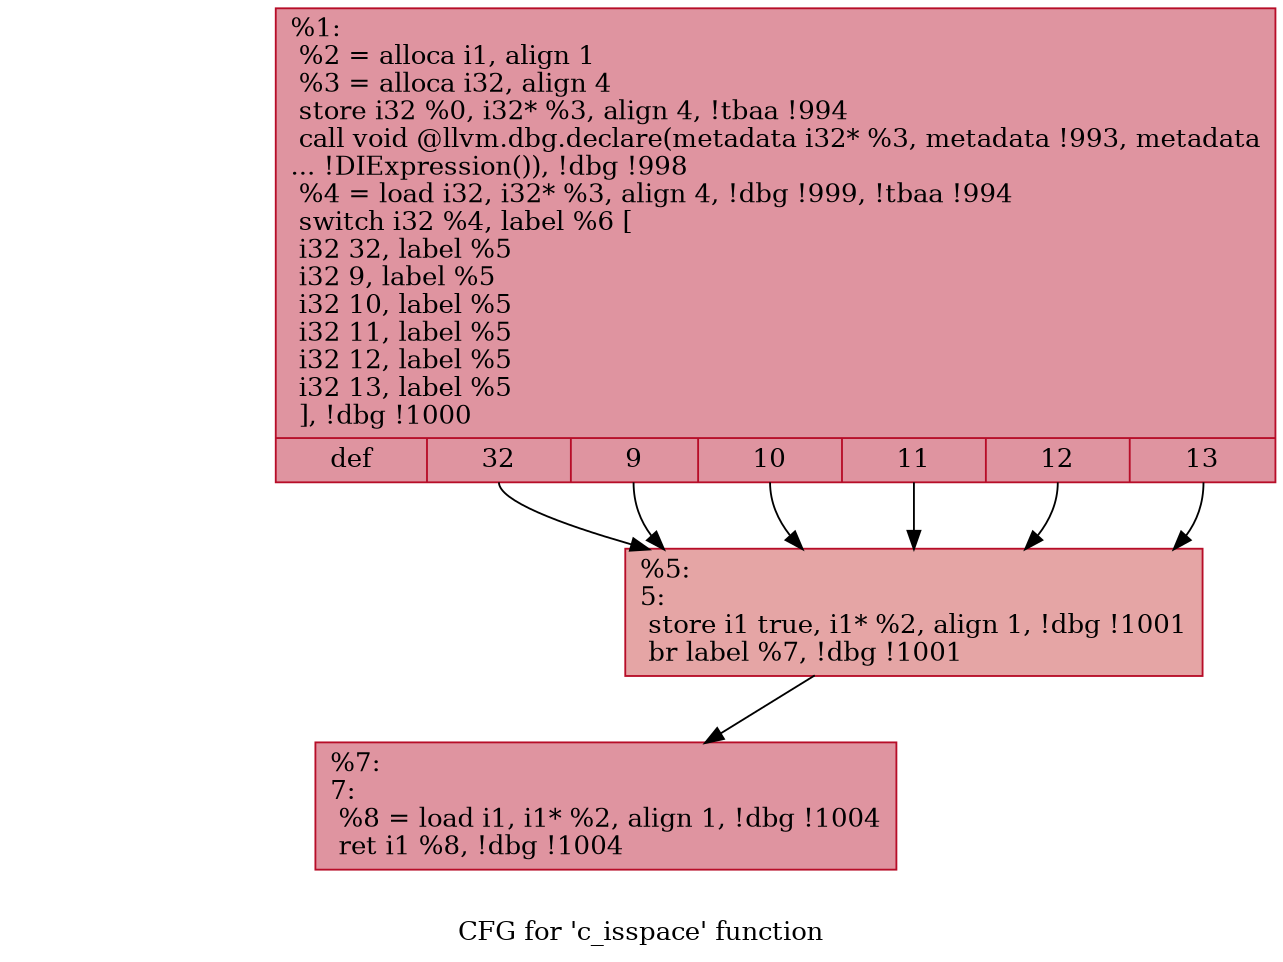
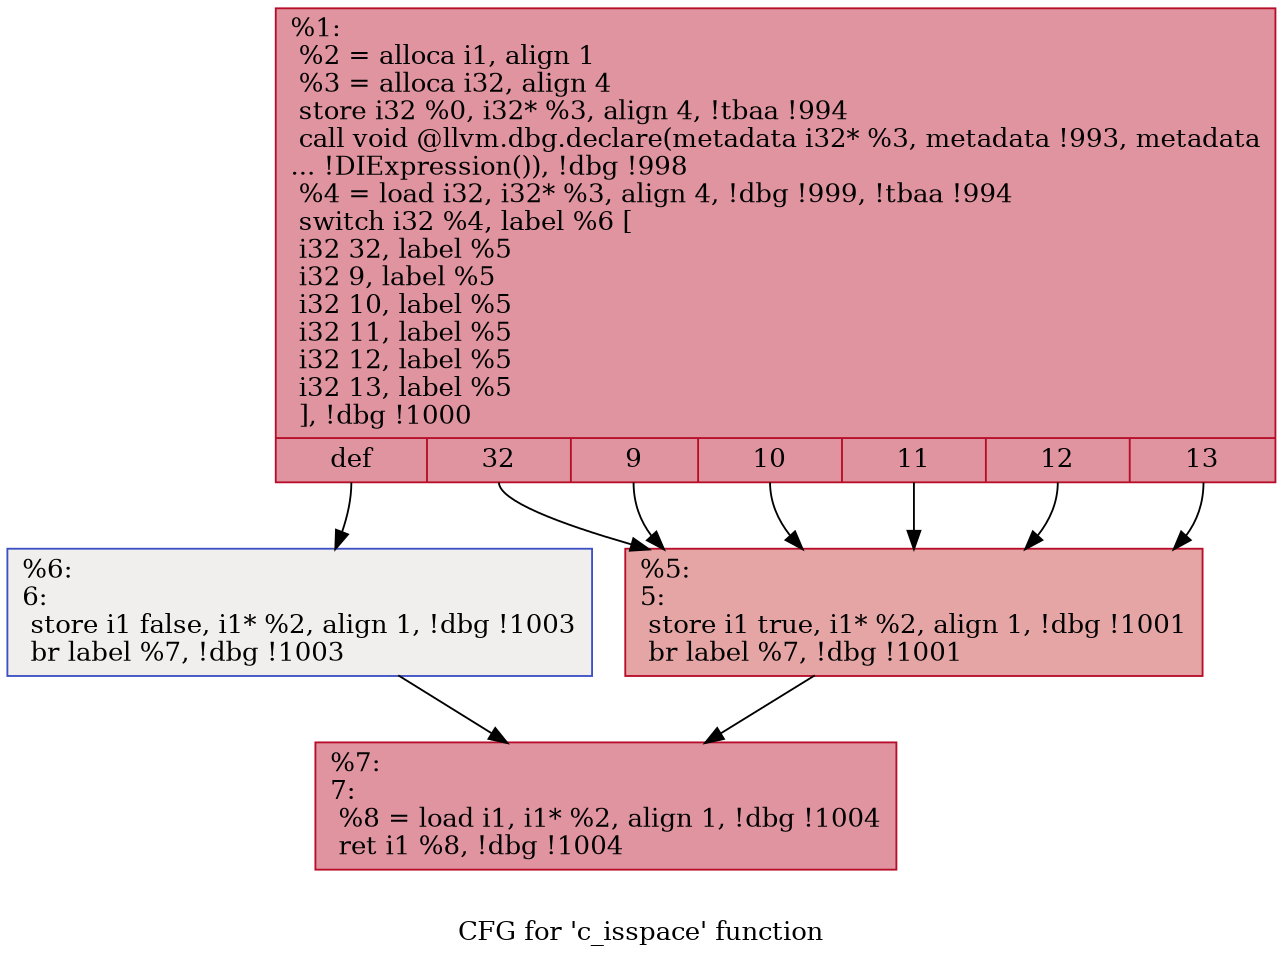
none -> (300, 612)
